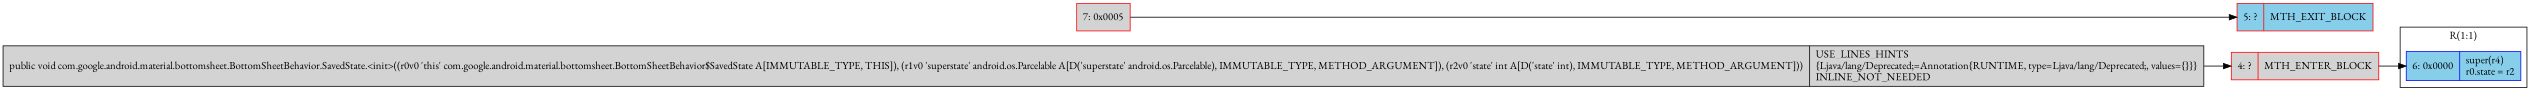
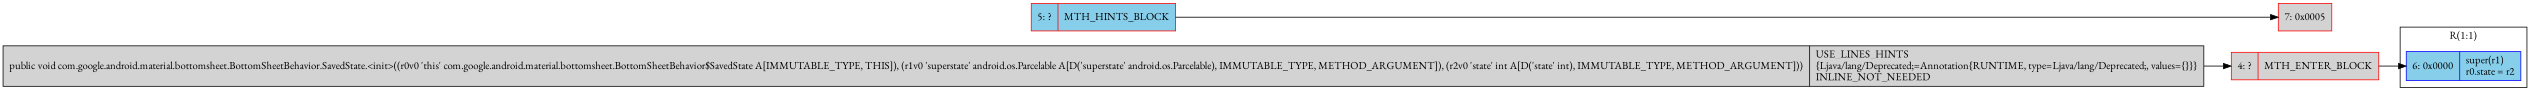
(1680, 17) -> (1723, 17)
(2318, 17) -> (1117, 17)
(2485, 60) -> (2485, 60)
